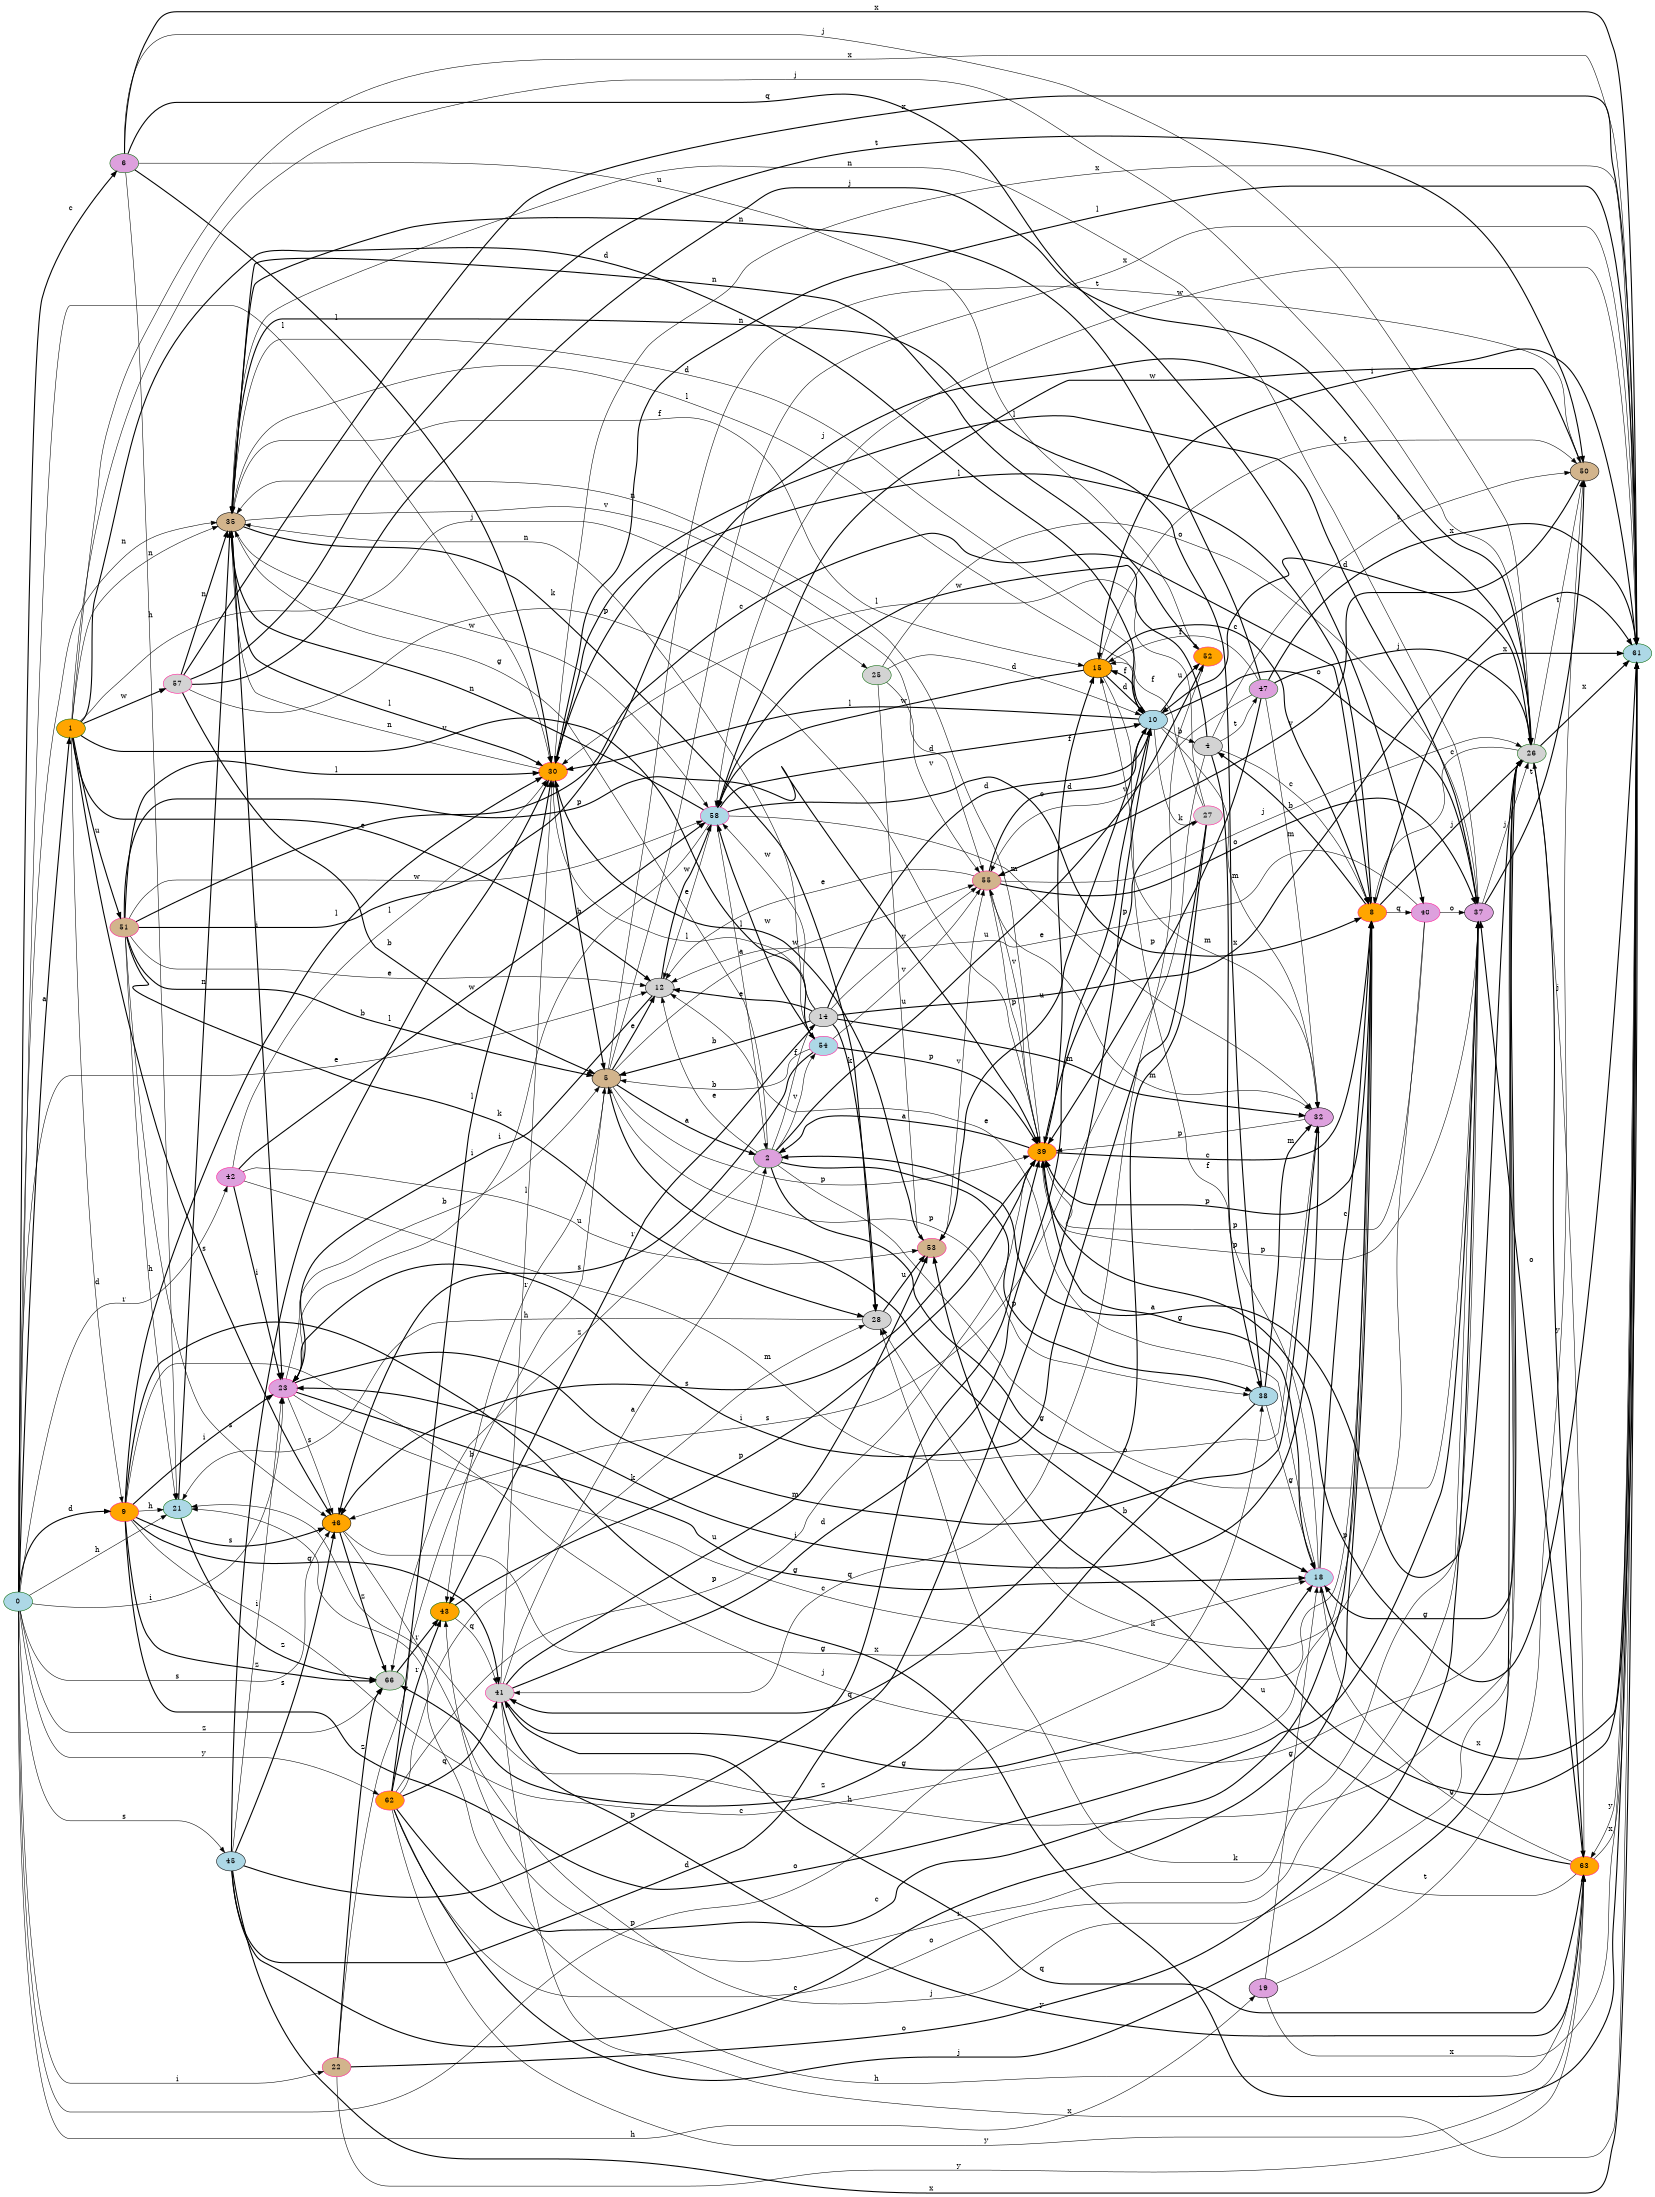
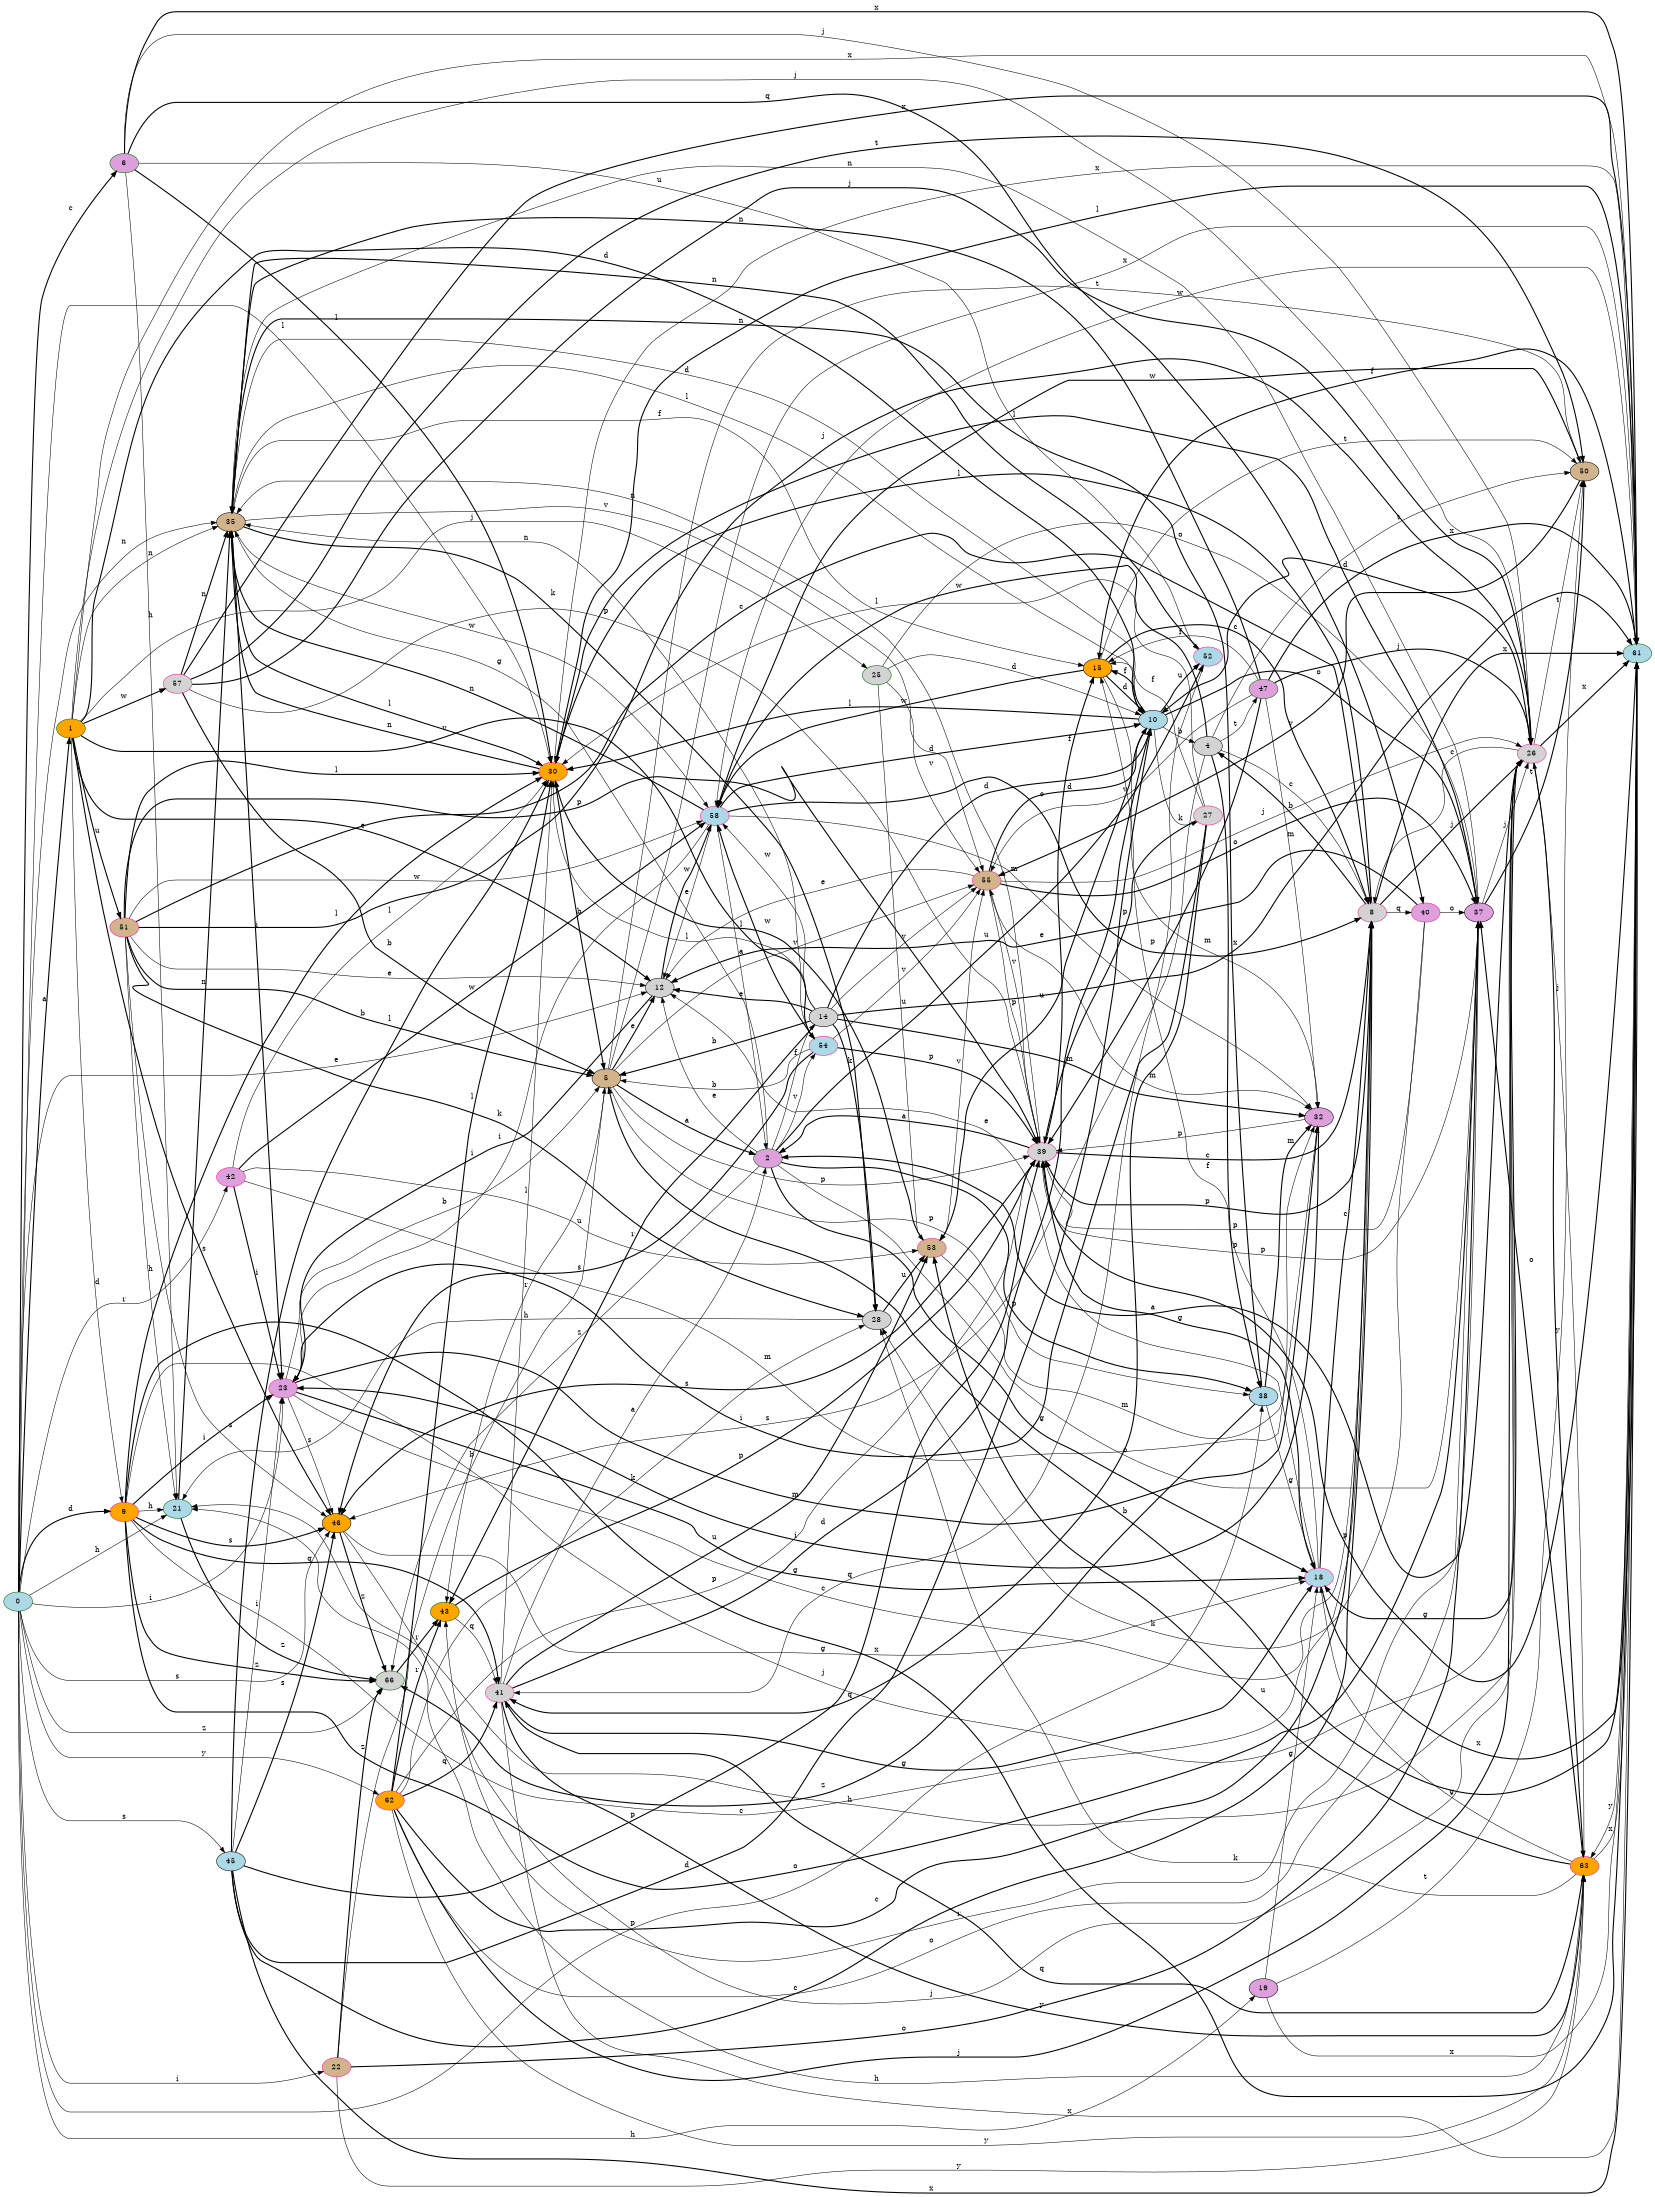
(1372, 371) -> (1372, 371)
(1208, 657) -> (1208, 657)
(320, 714) -> (320, 714)
(1532, 754) -> (1532, 754)
(1245, 910) -> (1214, 1438)
(1372, 913) -> (1372, 913)
(1082, 934) -> (1082, 934)
(796, 943) -> (796, 943)
(1042, 1152) -> (1042, 1152)
